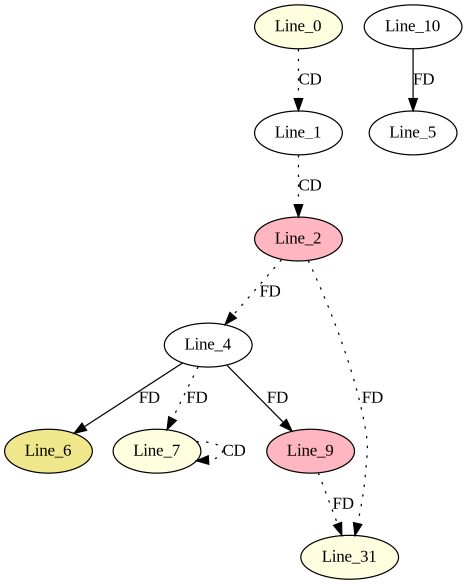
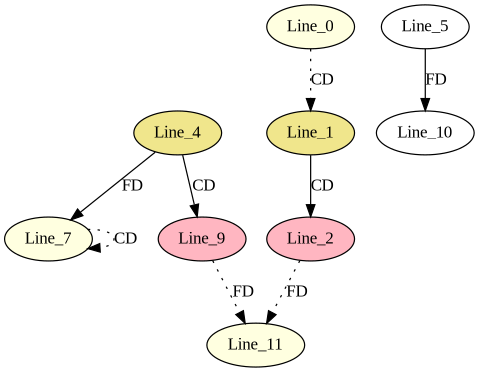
(413, 74) -> (425, 74)
(298, 133) -> (311, 133)
(298, 180) -> (311, 180)
(257, 287) -> none
(208, 345) -> (178, 133)
(185, 393) -> (118, 182)
(278, 398) -> (204, 186)
(48, 451) -> none
(350, 557) -> (256, 345)
